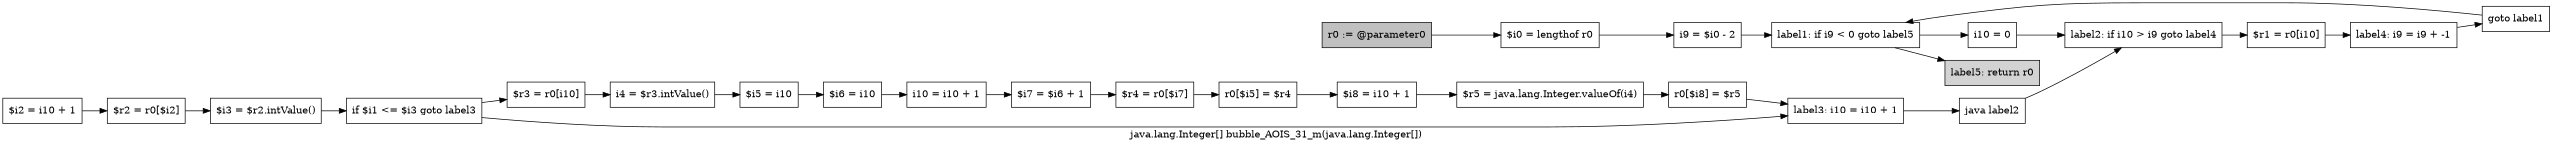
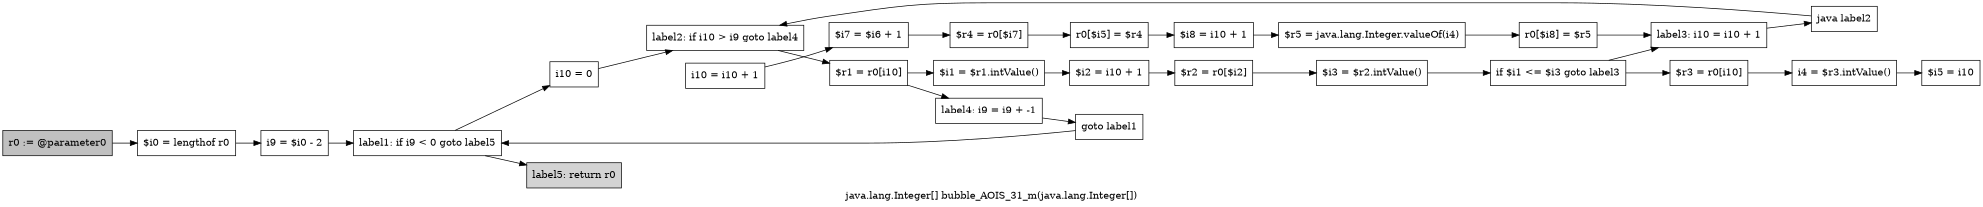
none -> (989, 73)
(853, 95) -> none
